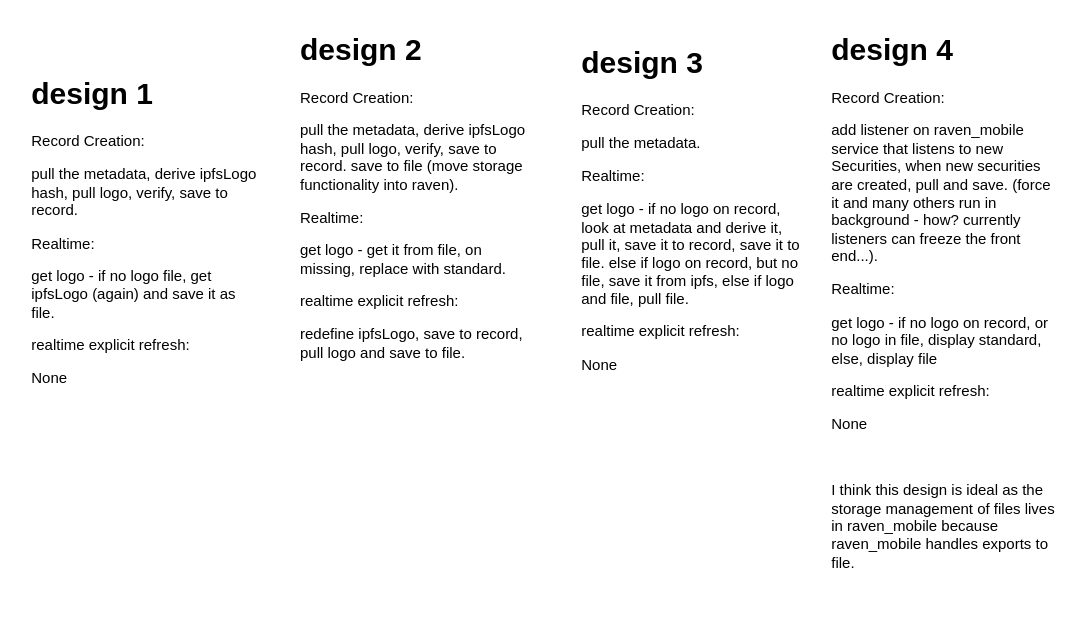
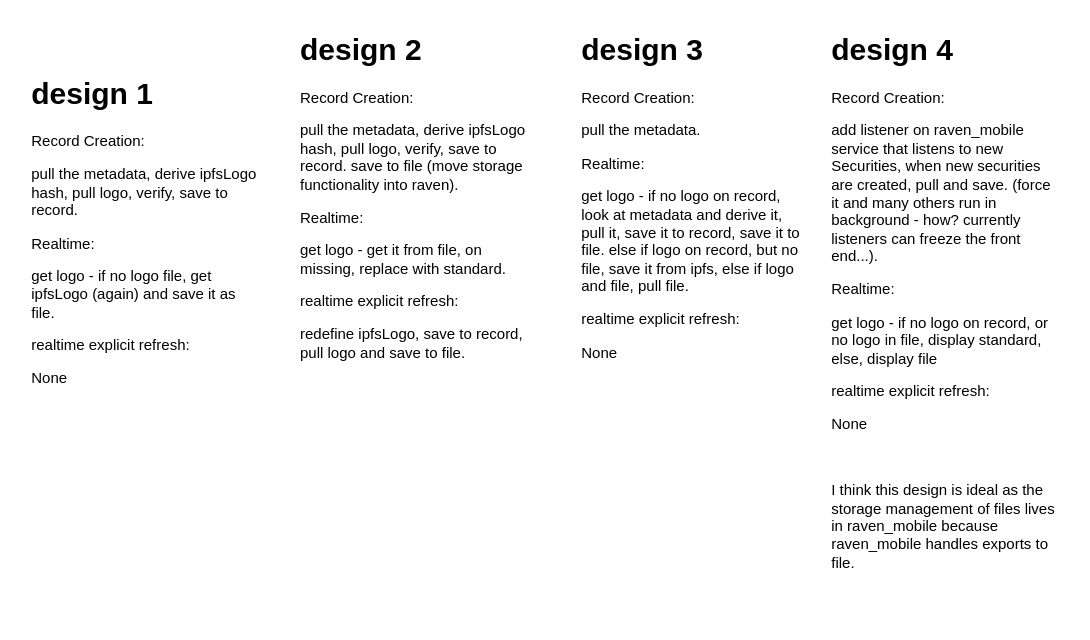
(694, 232) -> (694, 219)
